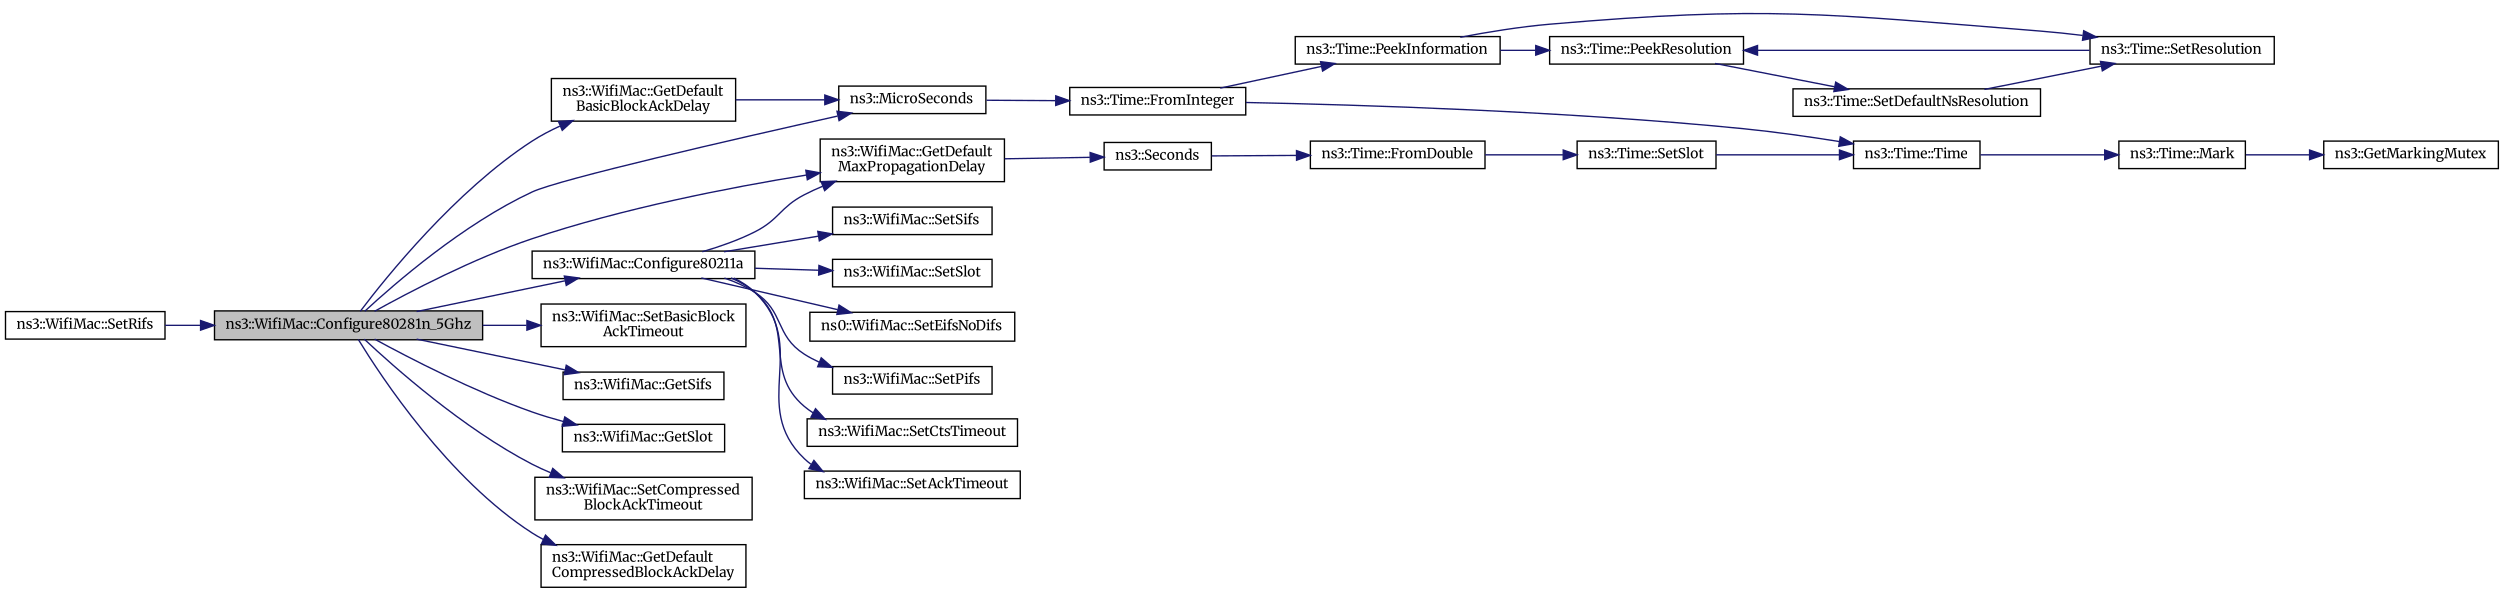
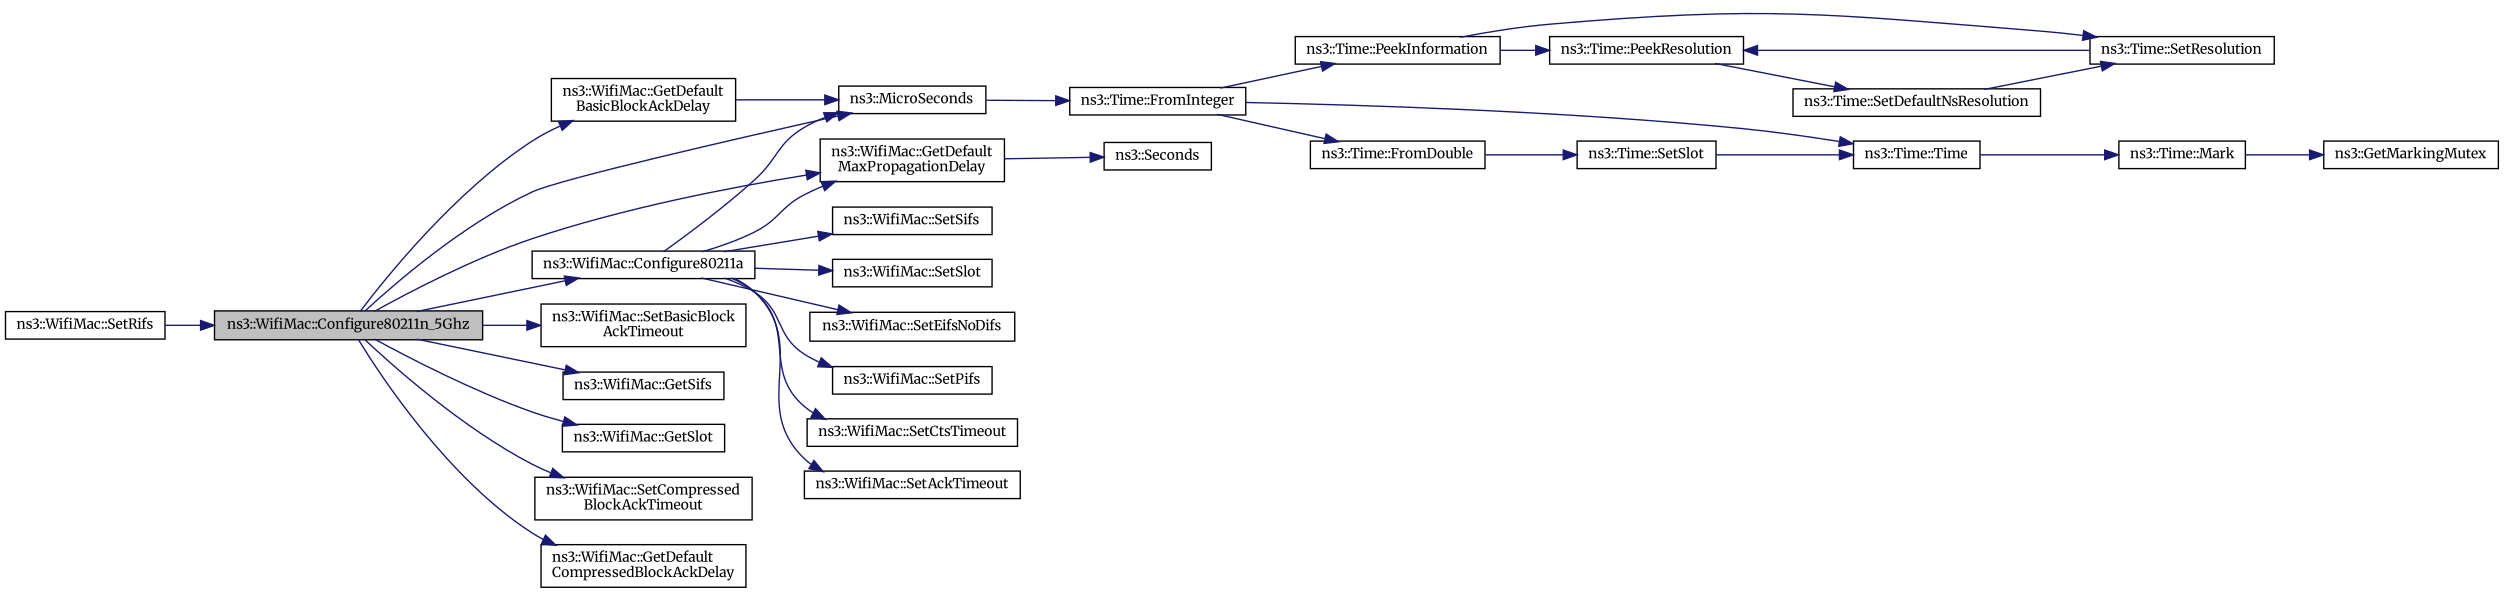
(1254, 156) -> (1271, 126)
none -> (735, 197)
(349, 325) -> (349, 325)
(912, 327) -> (912, 327)
